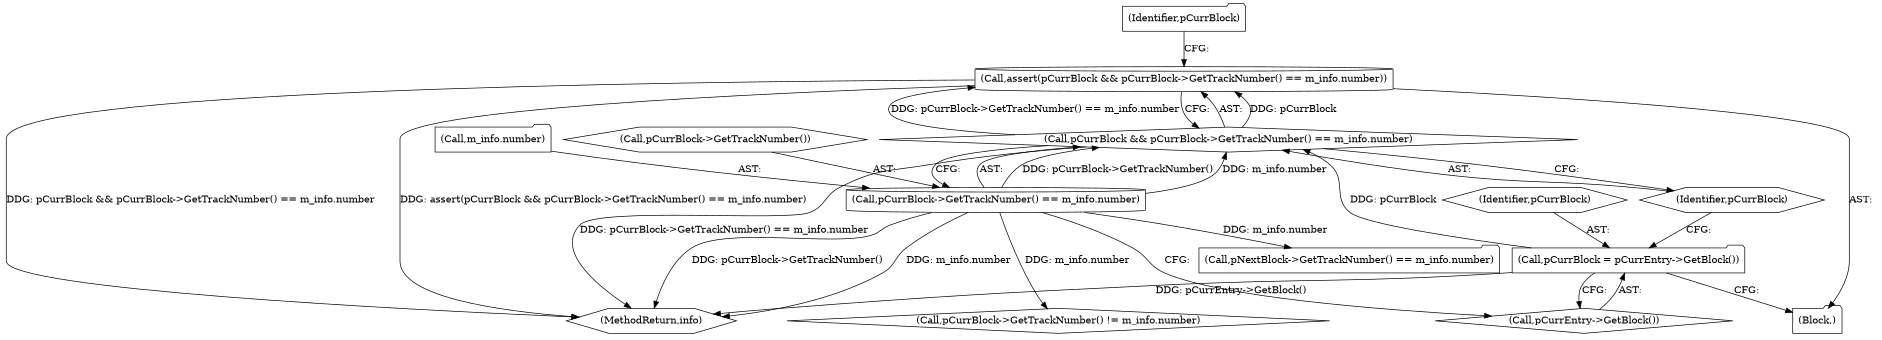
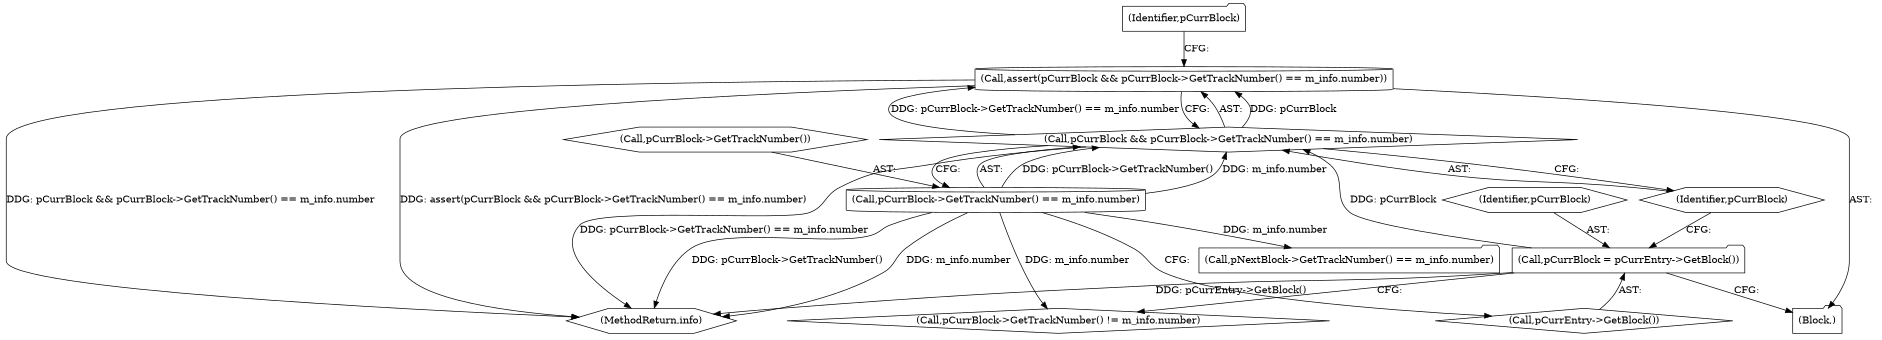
(493, 140) -> none
(1582, 285) -> (1329, 292)
